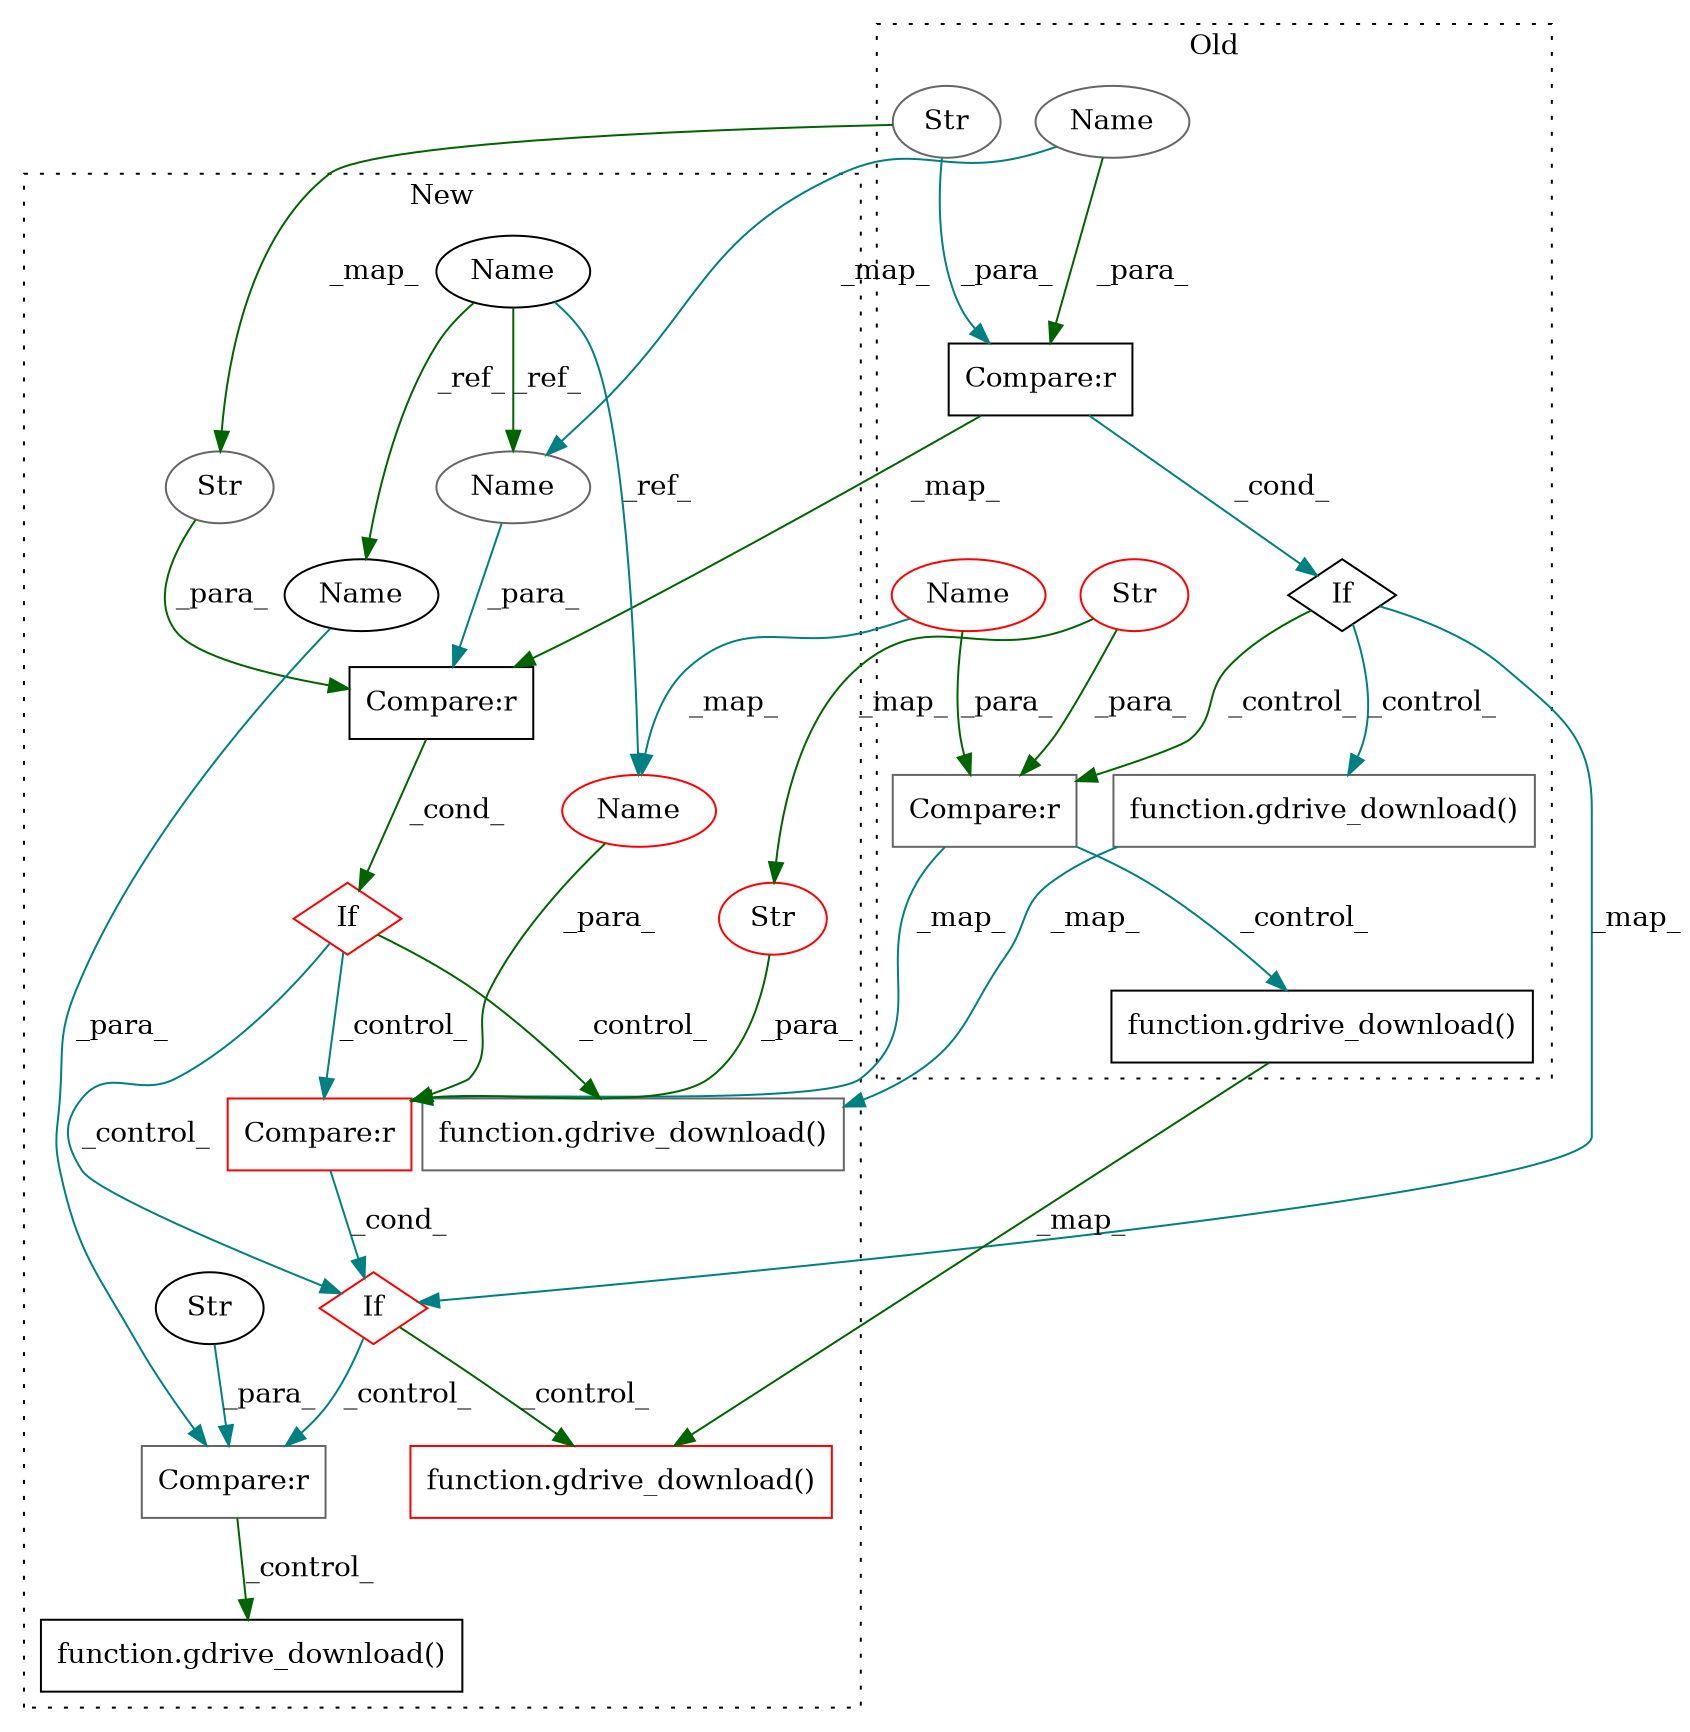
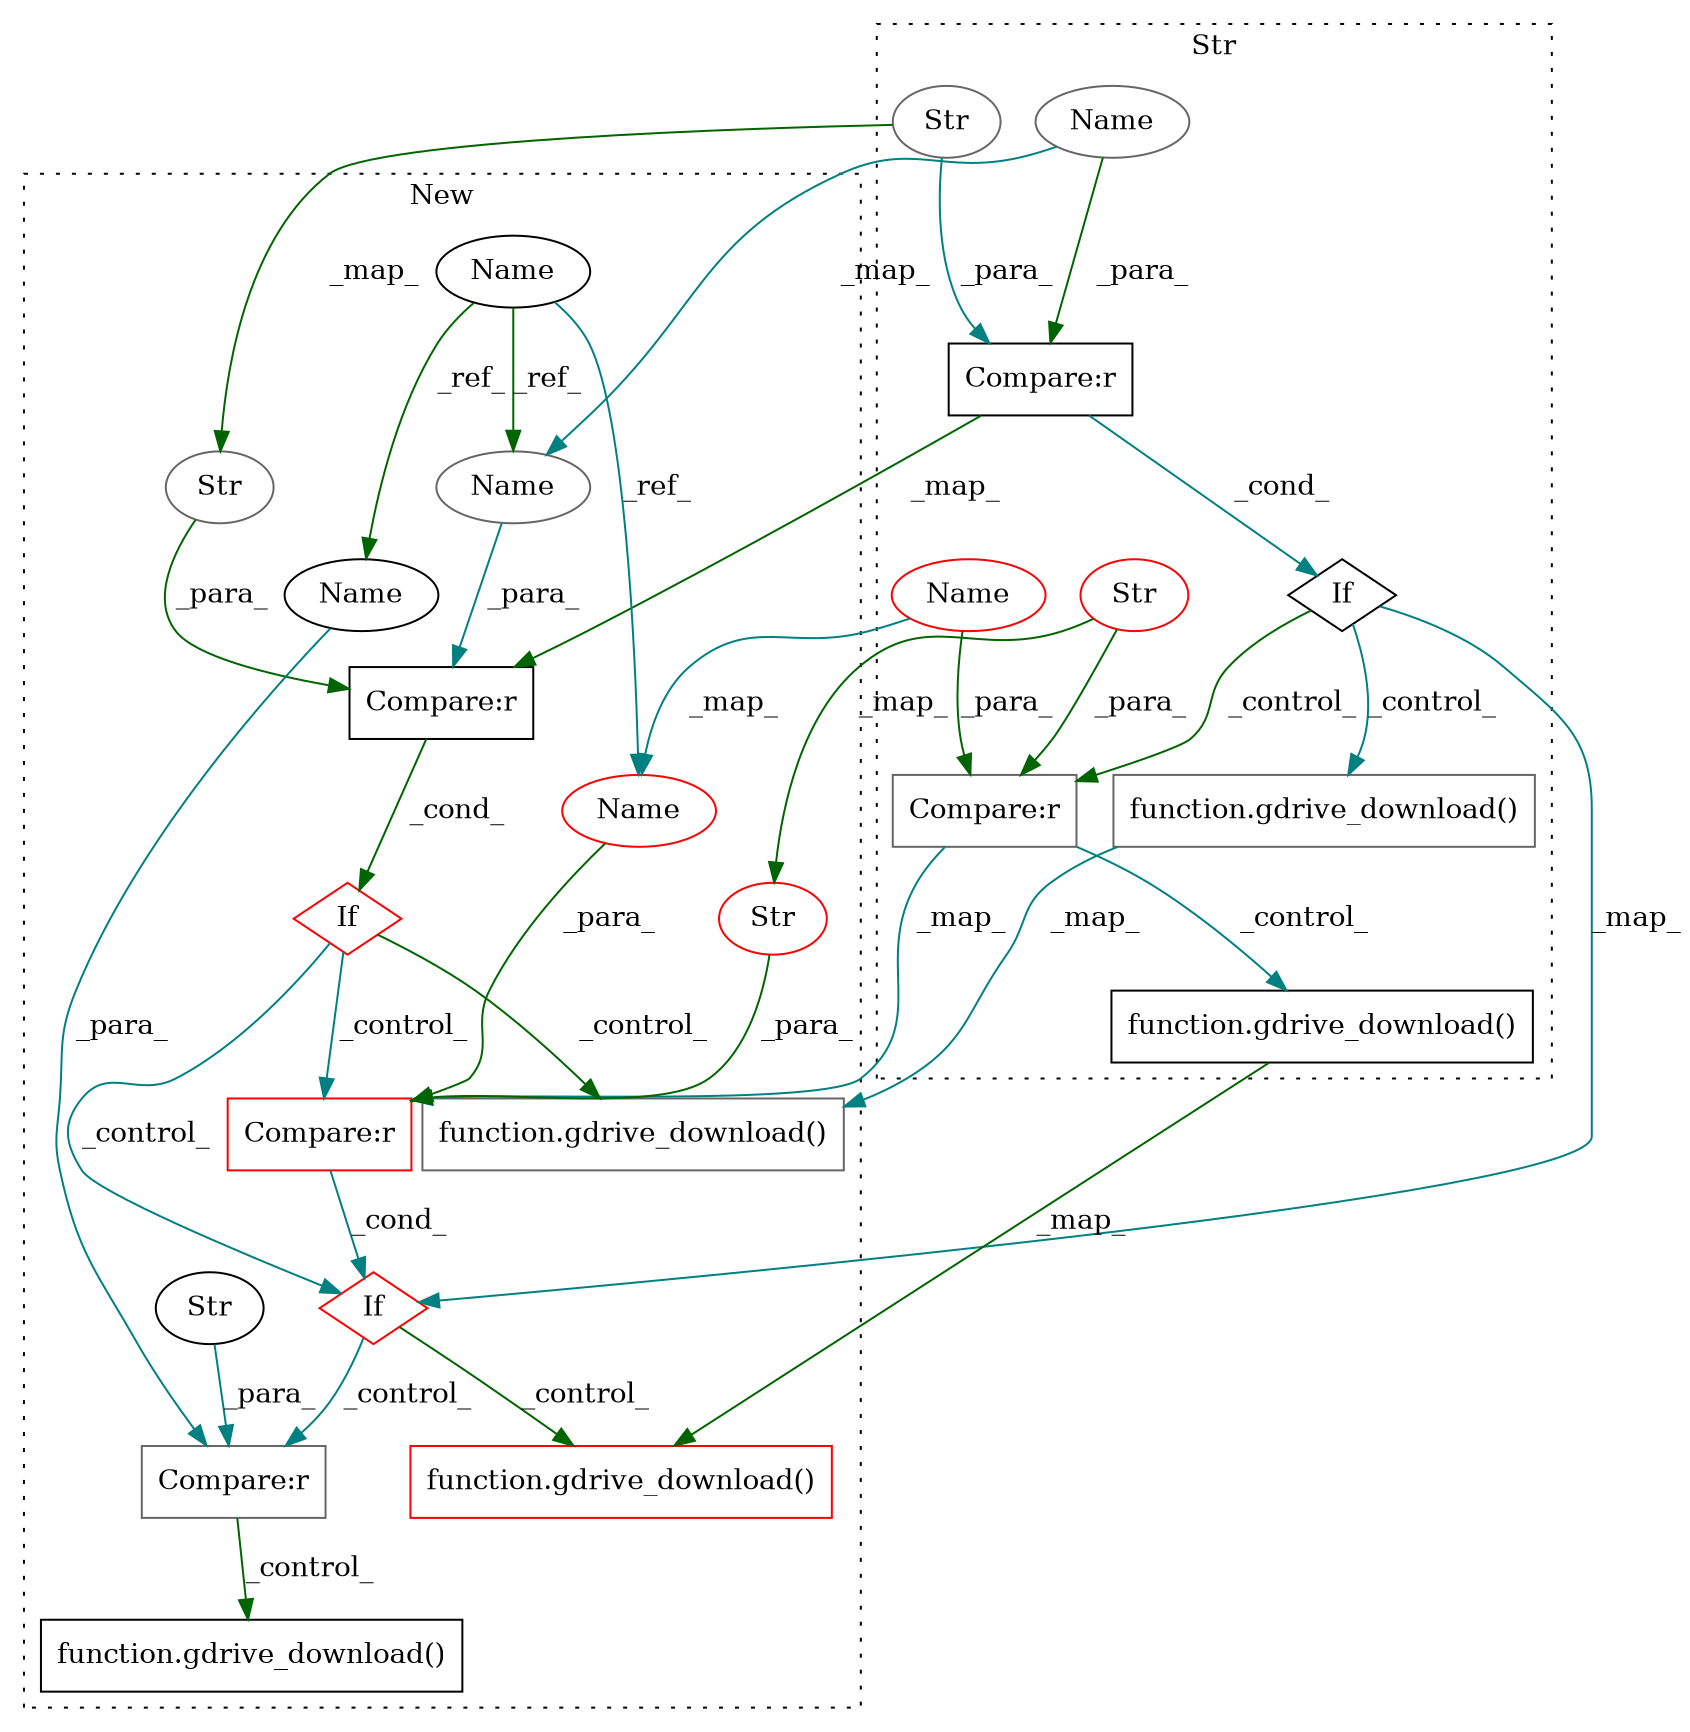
(1214, 47) -> (1214, 47)
